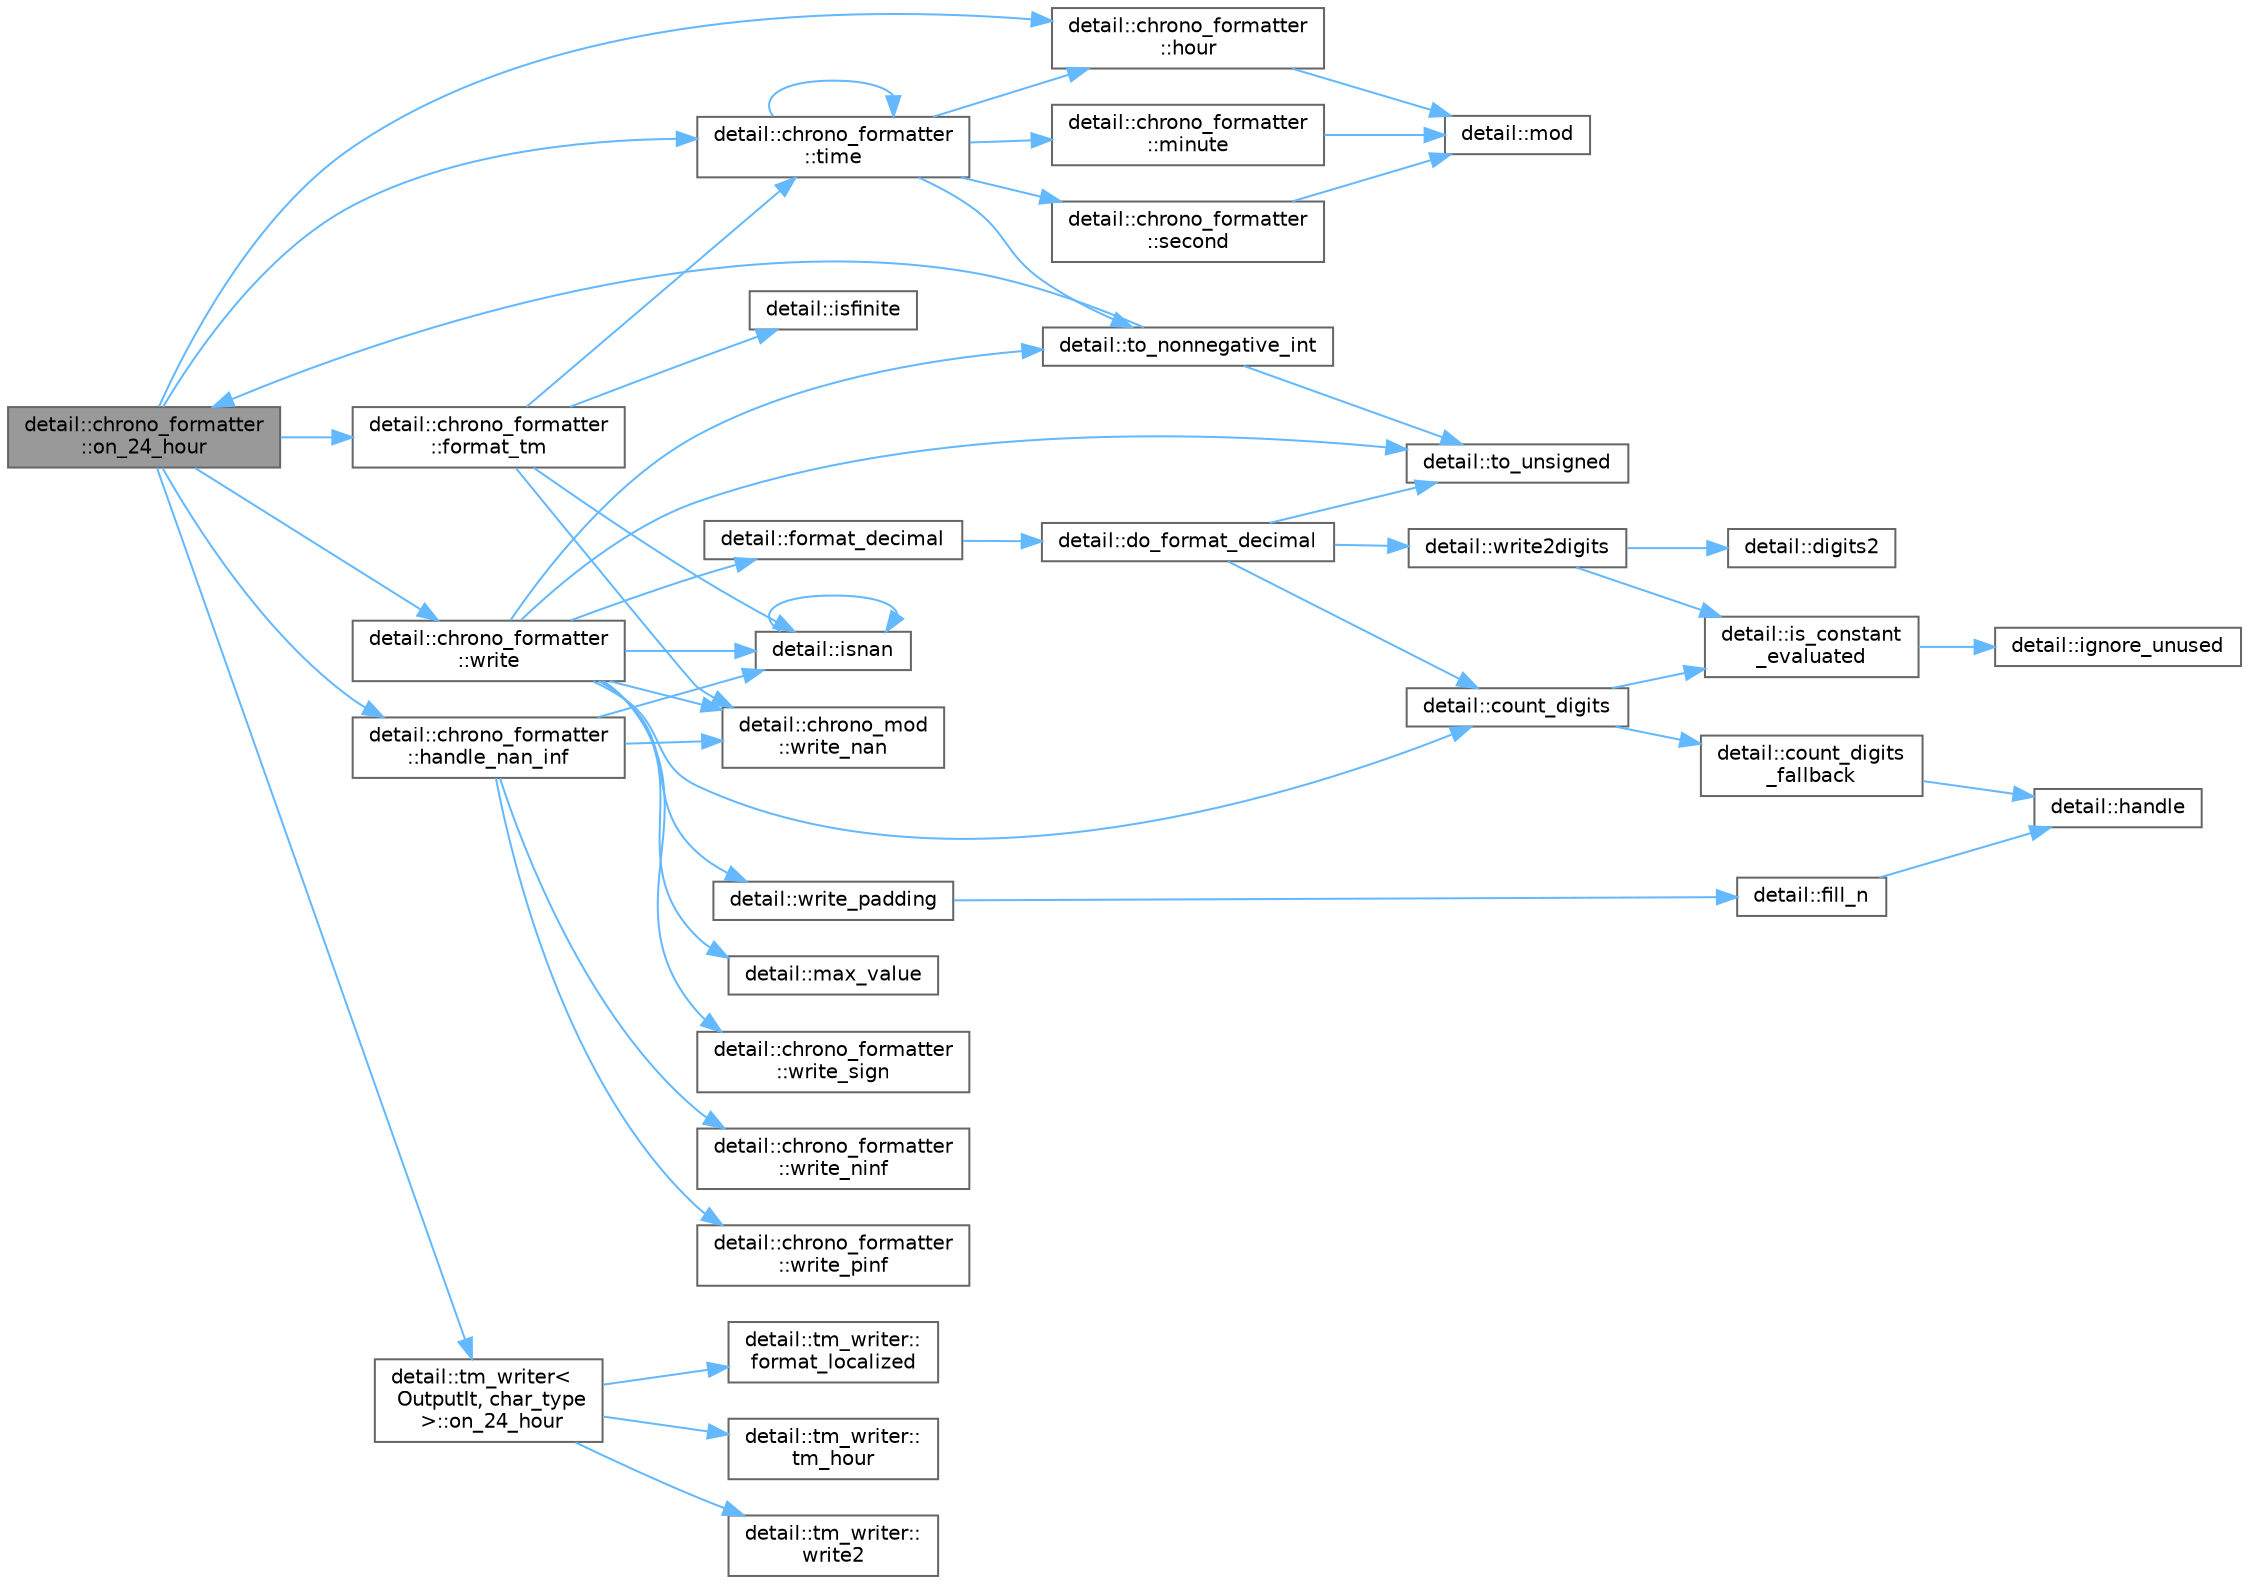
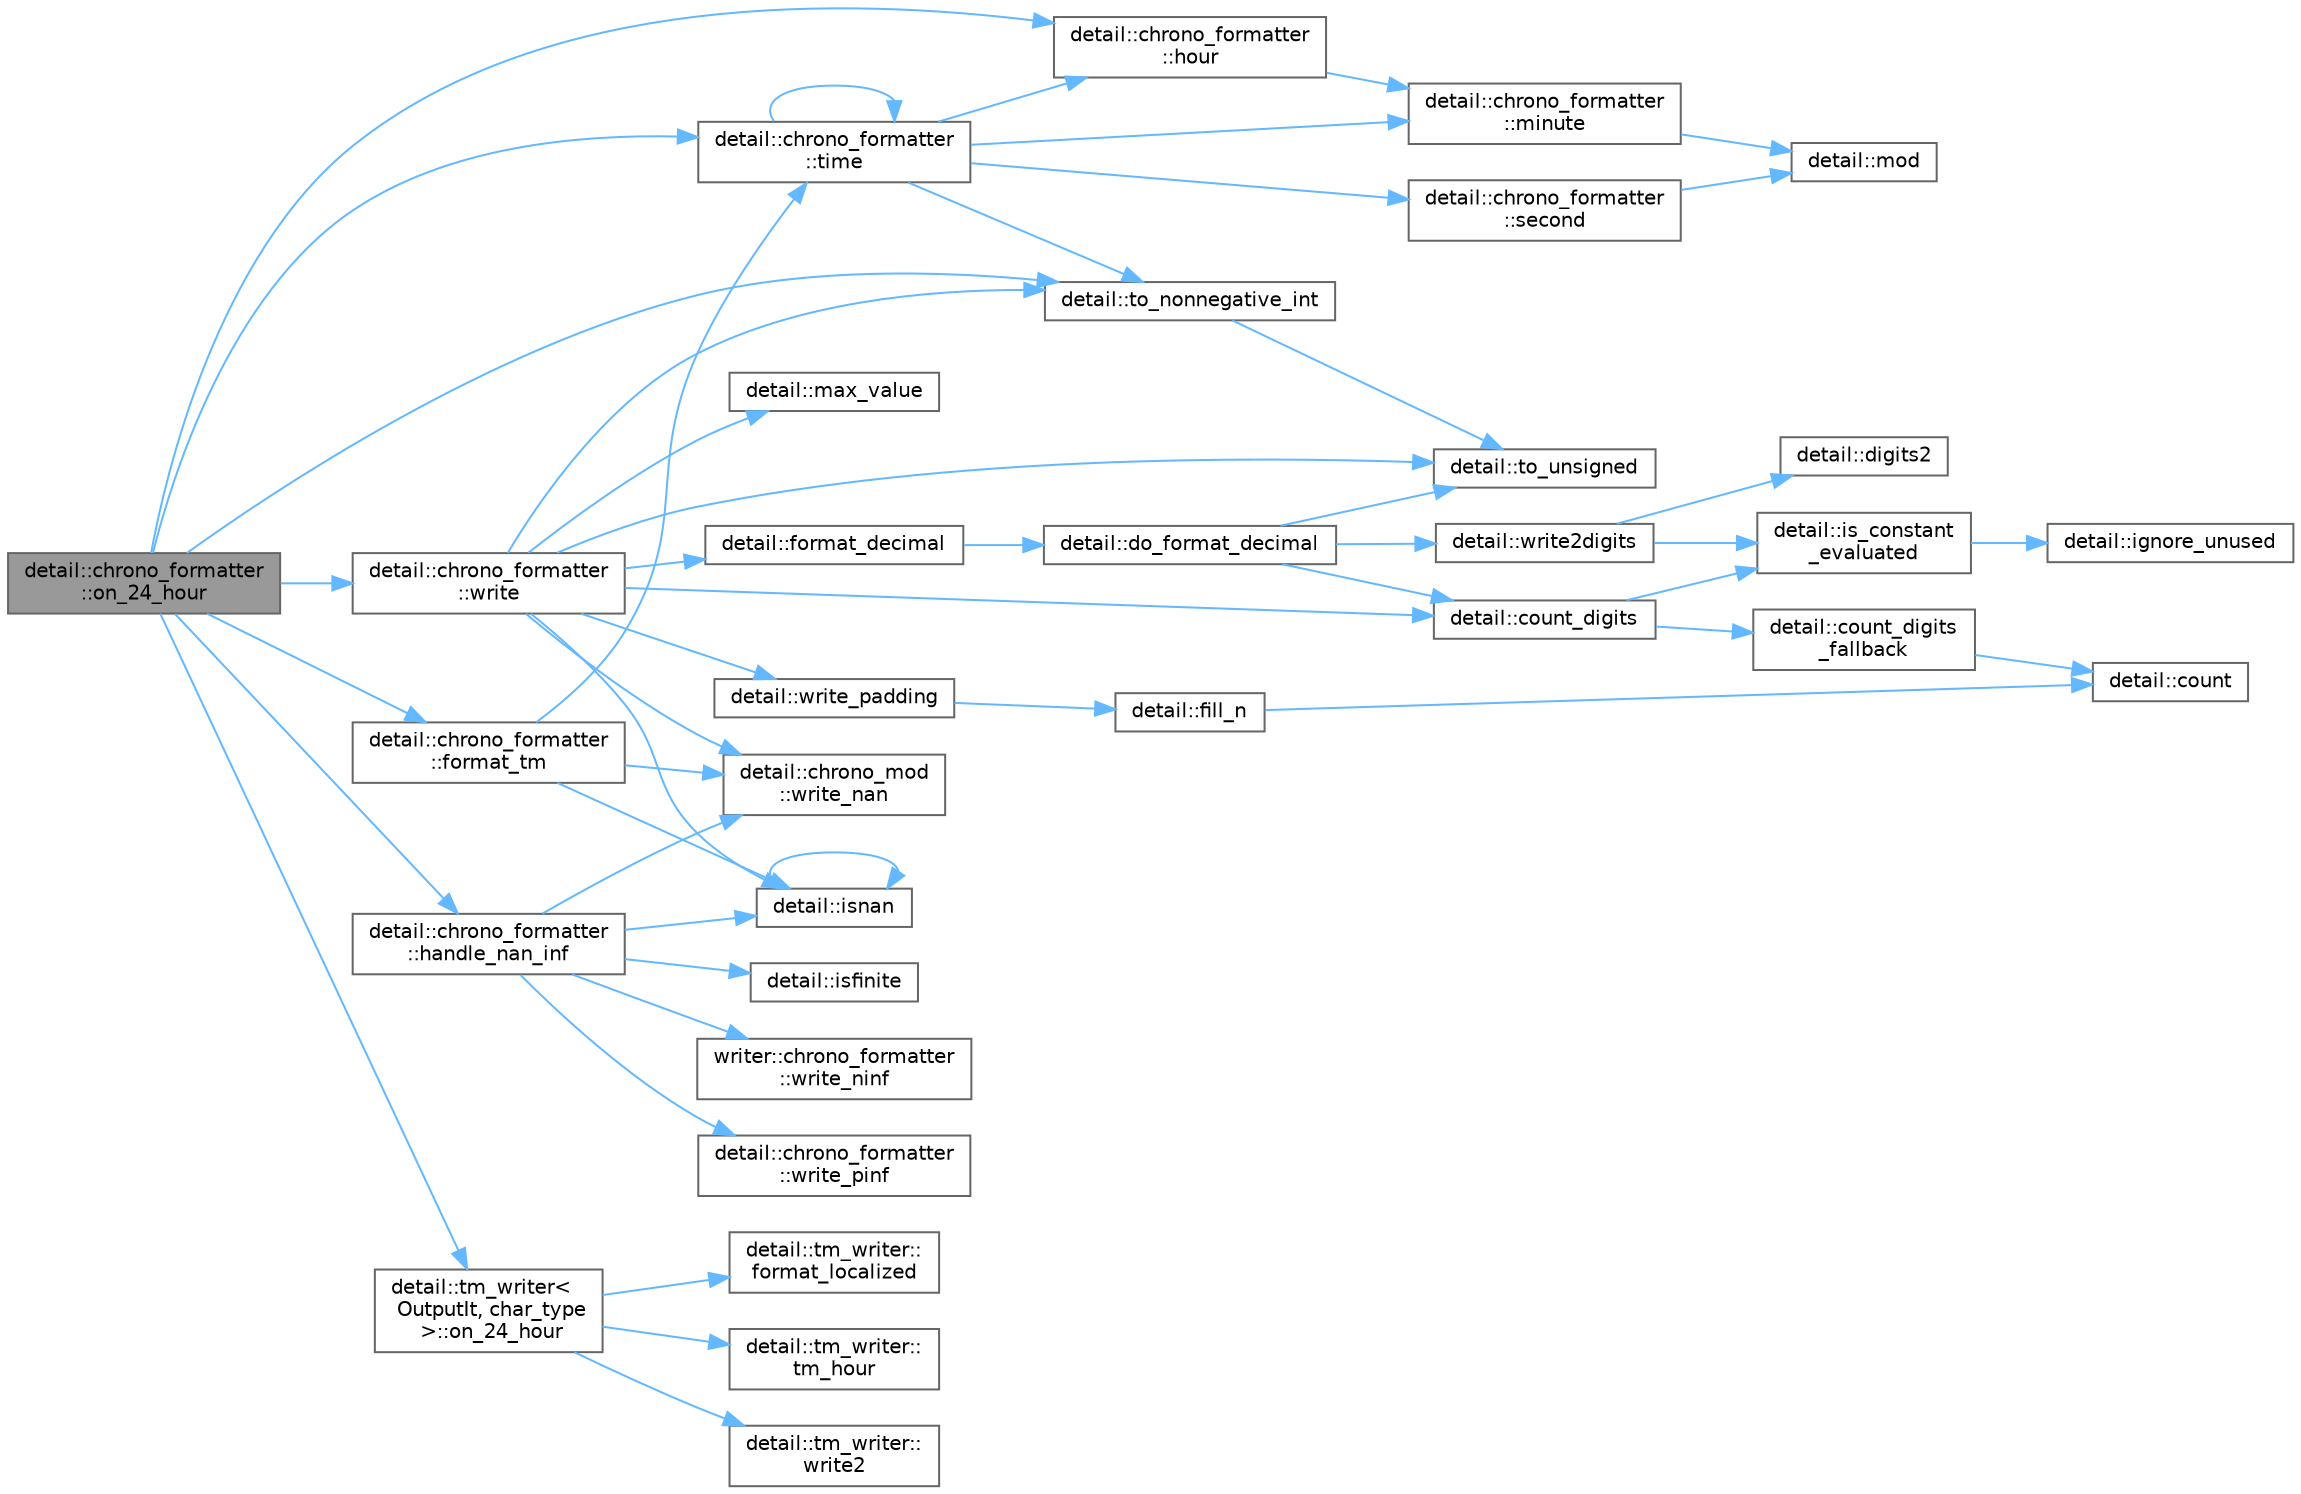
(1362, 89) -> (1357, 79)
(707, 270) -> (587, 331)
(664, 371) -> (677, 965)
(2118, 808) -> (2170, 682)
(833, 1062) -> none
(833, 1159) -> (834, 1069)
